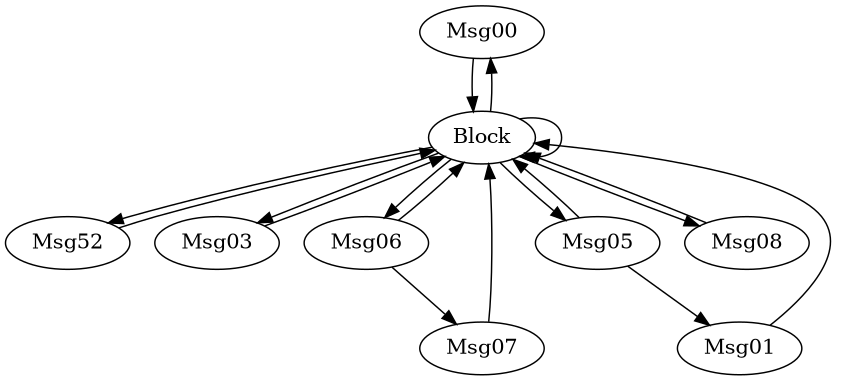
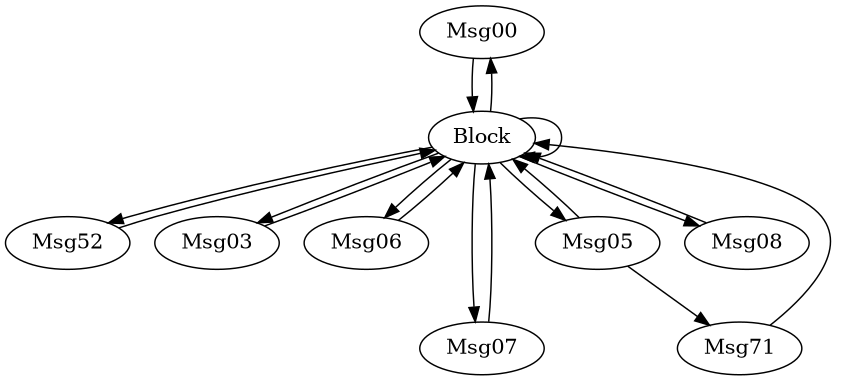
(418, 291) -> (472, 235)
(740, 348) -> (740, 348)
